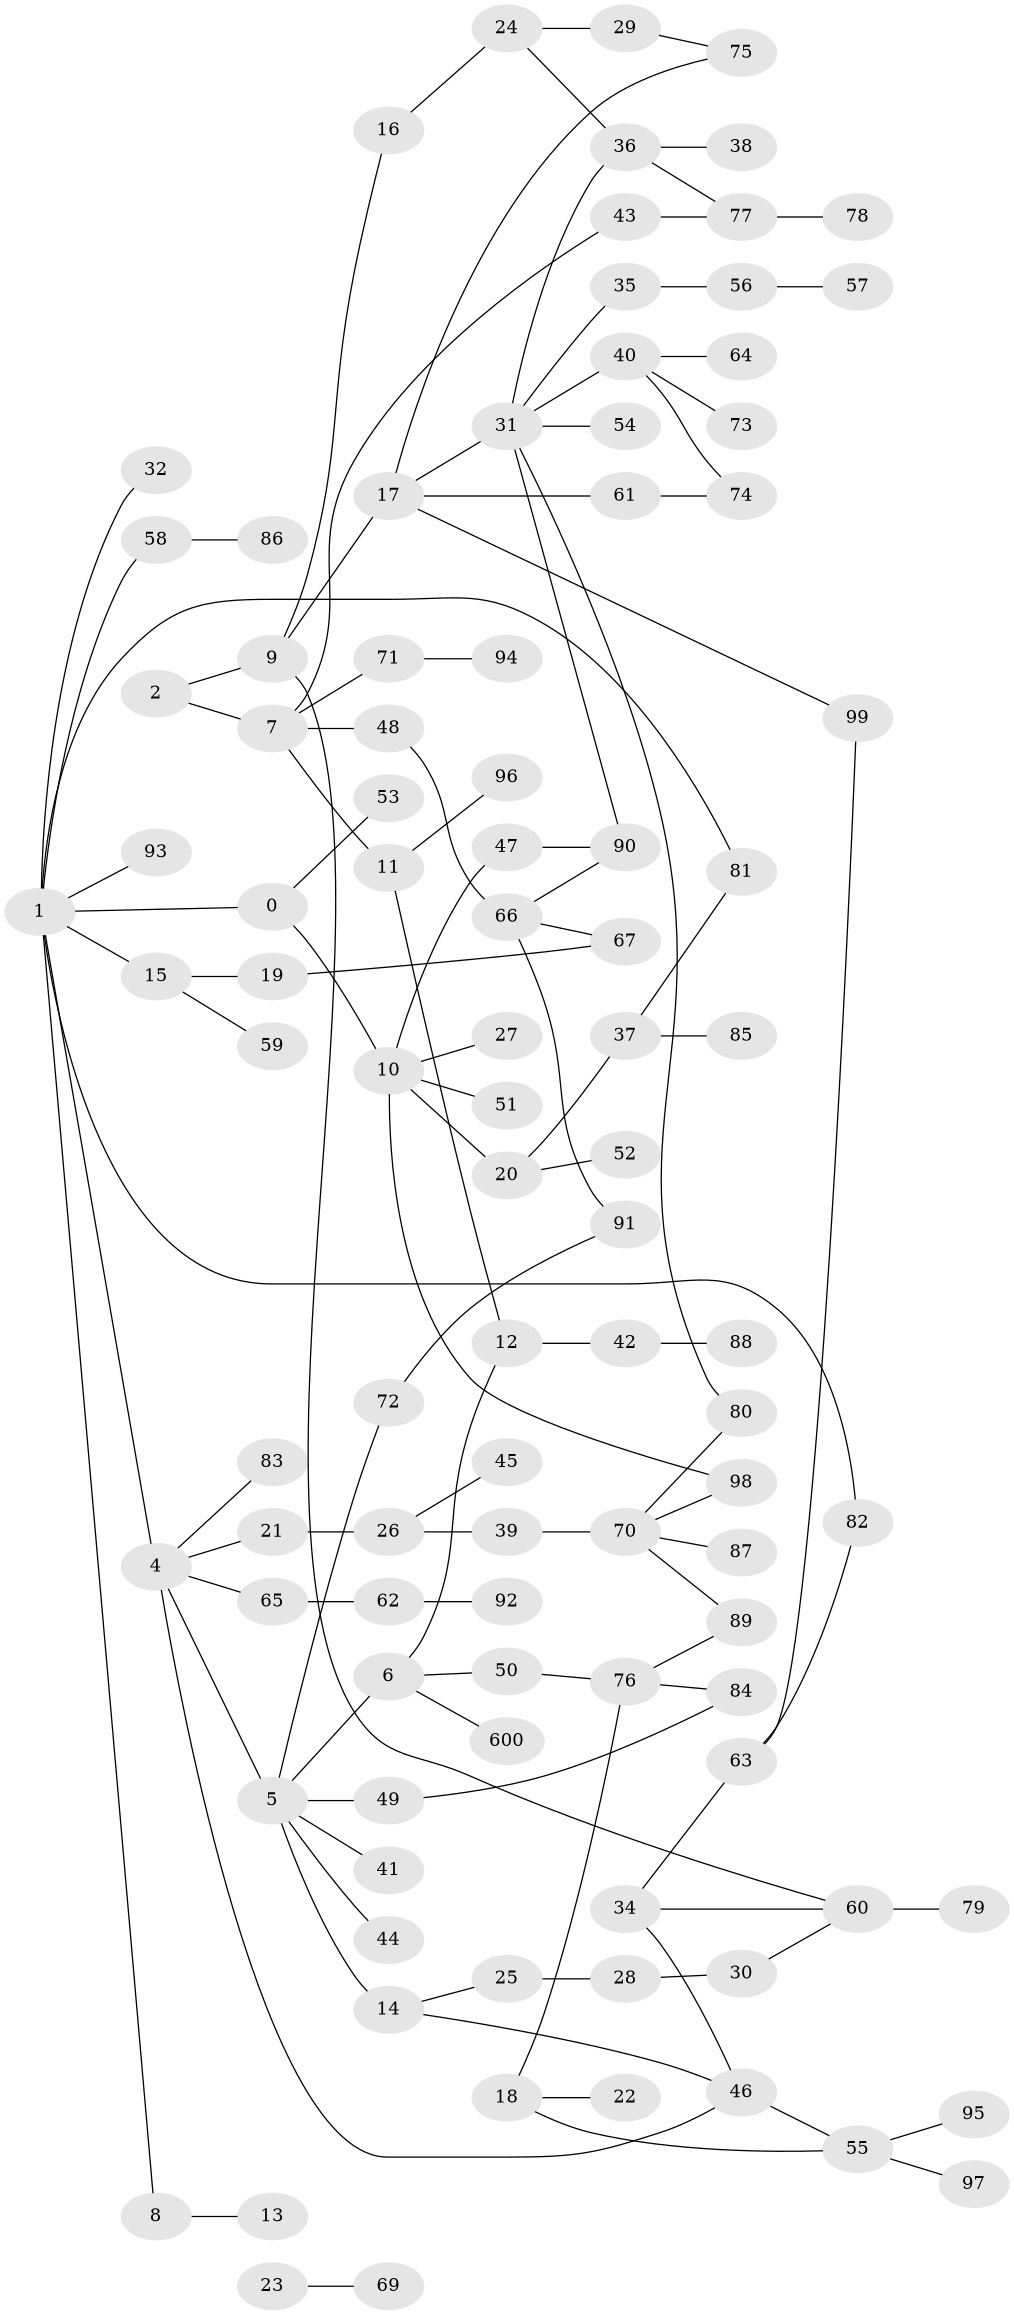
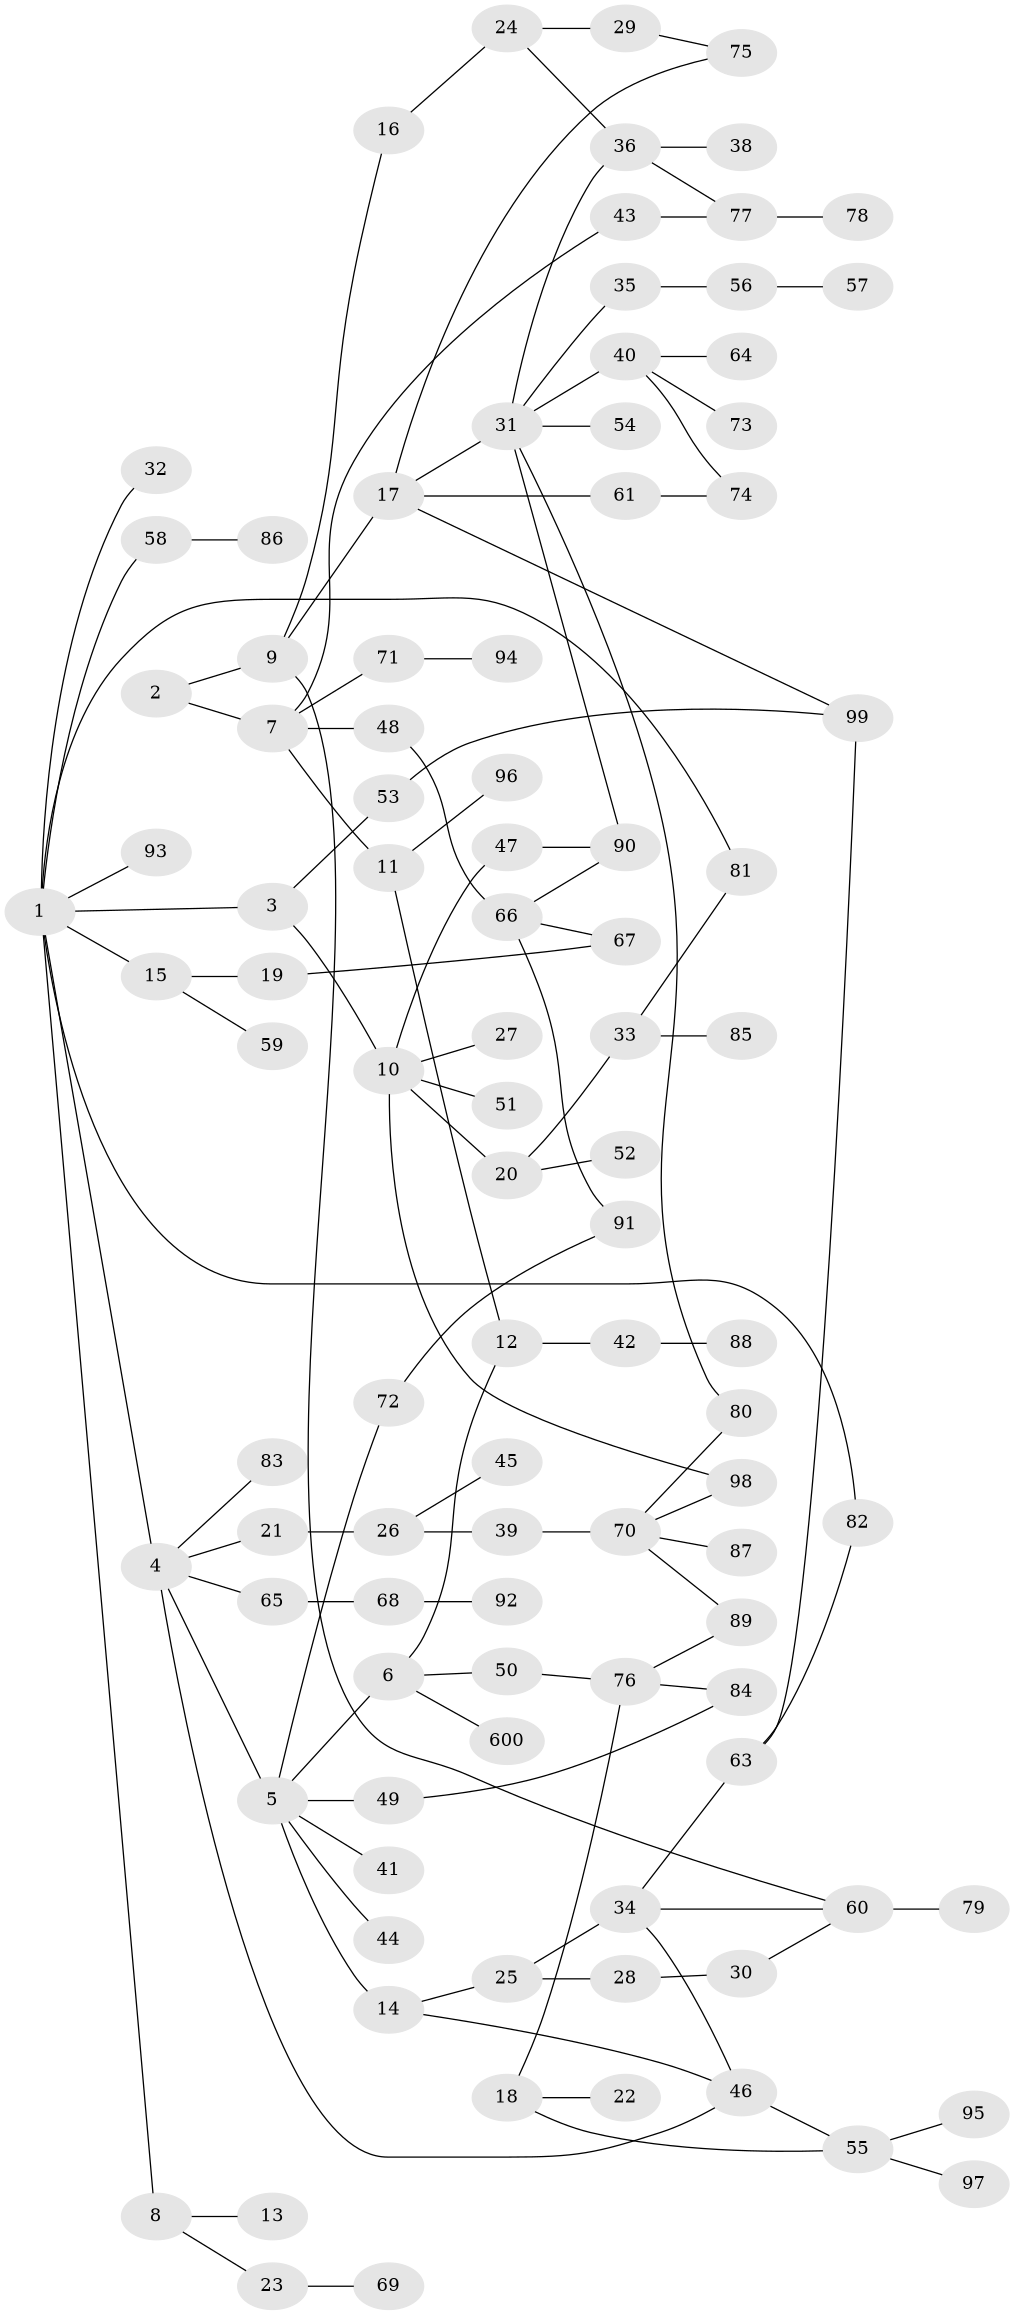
none -> (610, 714)
(273, 907) -> (273, 907)
(625, 1036) -> (625, 1036)
(389, 1602) -> (389, 1602)
none -> (575, 1939)
none -> (214, 2251)
